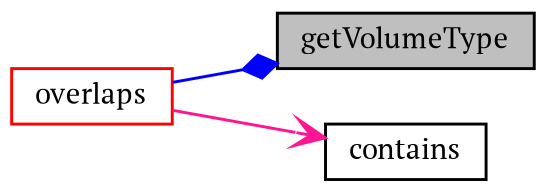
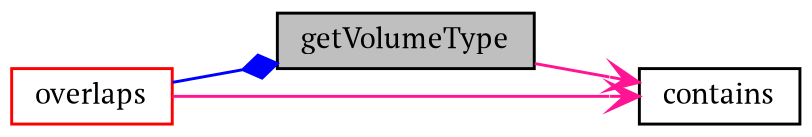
none -> (572, 70)
